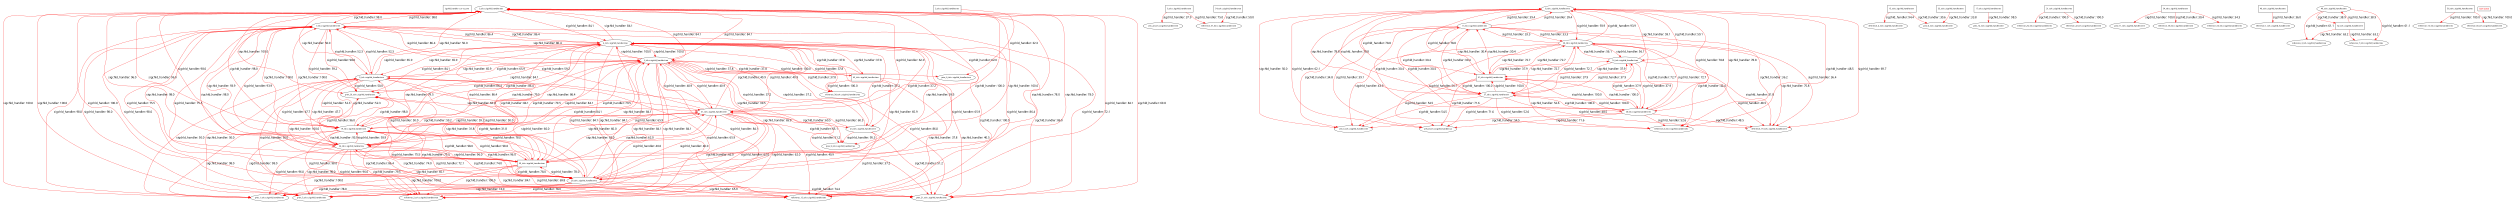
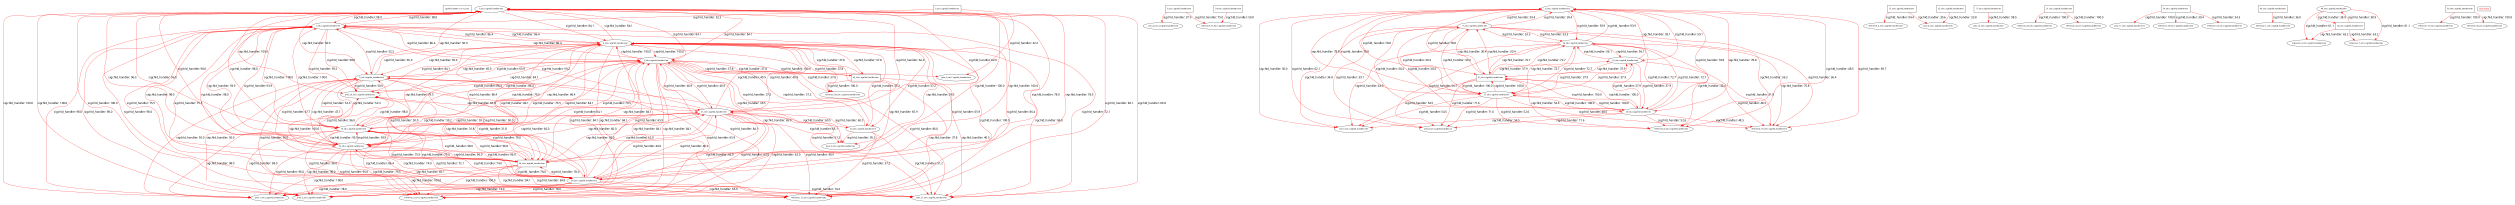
(345, 56) -> (640, 17)
